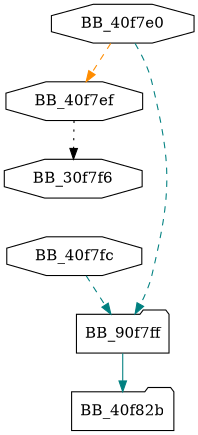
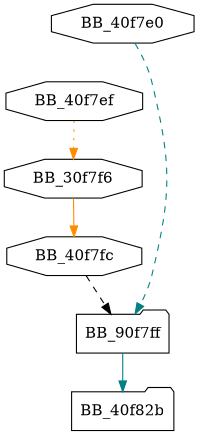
(101, 58) -> none
(74, 135) -> (74, 135)
none -> (74, 212)
(96, 290) -> (96, 290)
